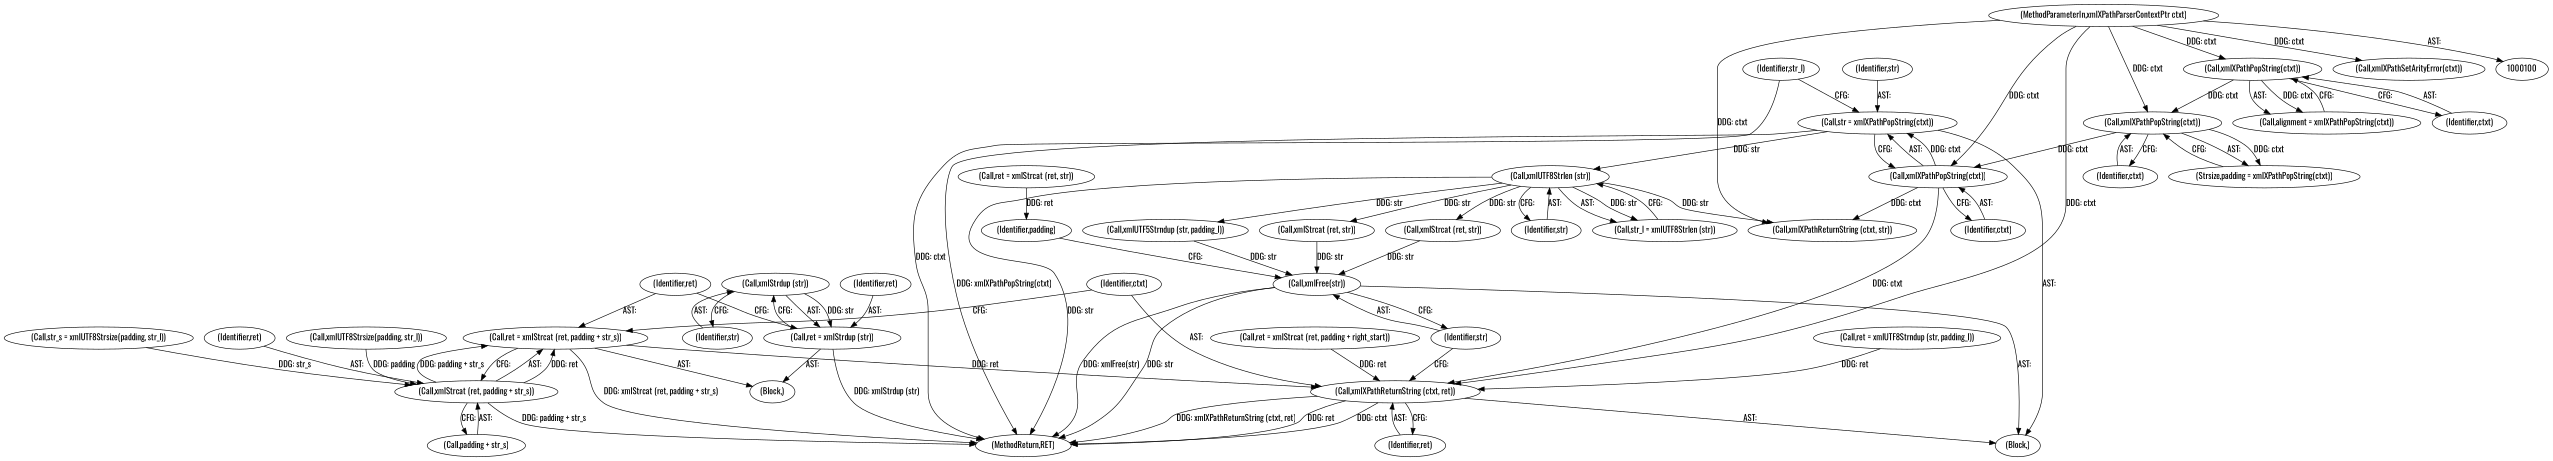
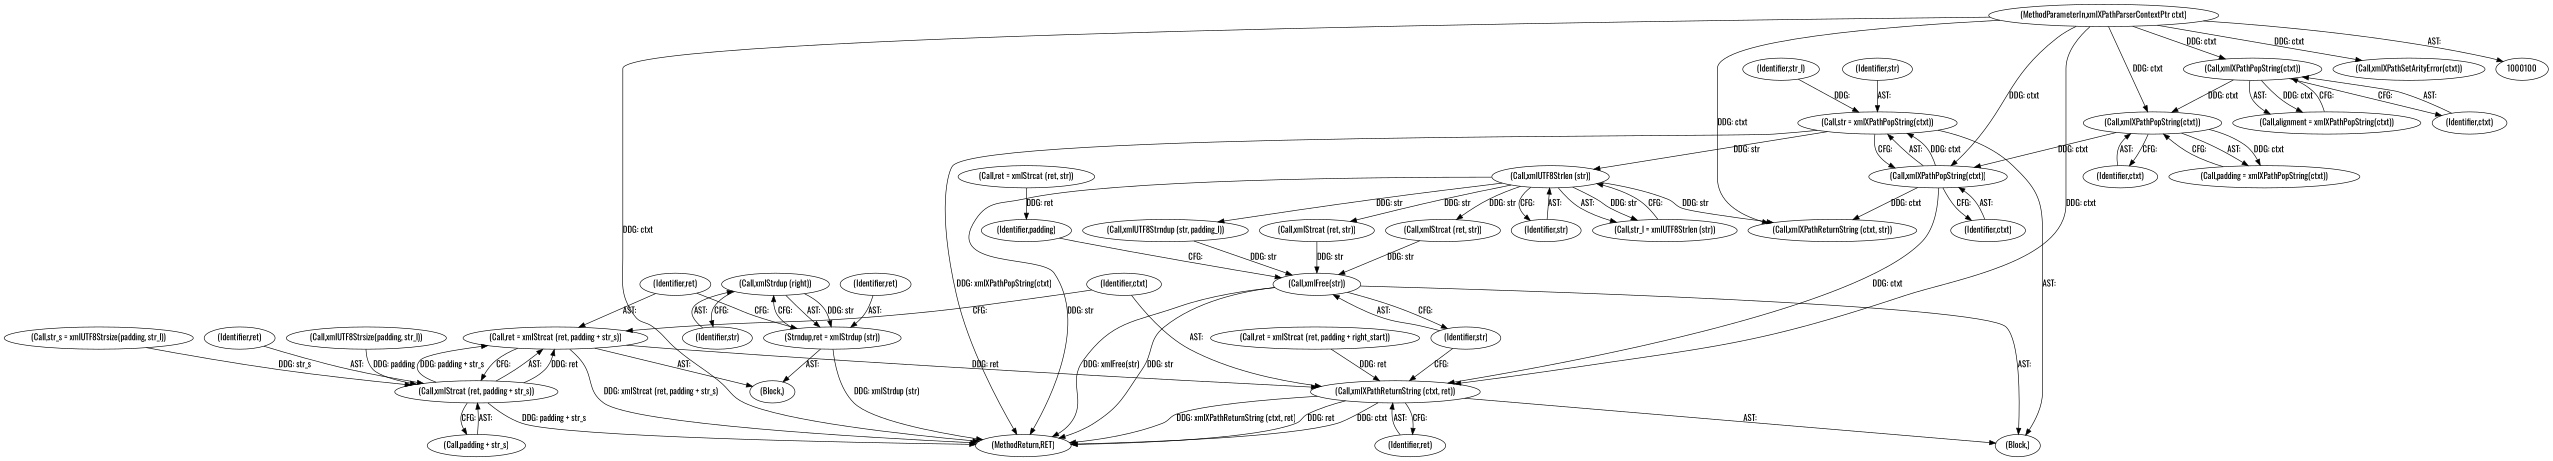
(1843, 96) -> (1843, 96)
(1369, 142) -> (994, 37)
(2264, 177) -> (2264, 177)
(1165, 231) -> (1165, 231)
(775, 284) -> (775, 284)
(832, 338) -> (832, 338)
(1907, 338) -> none
